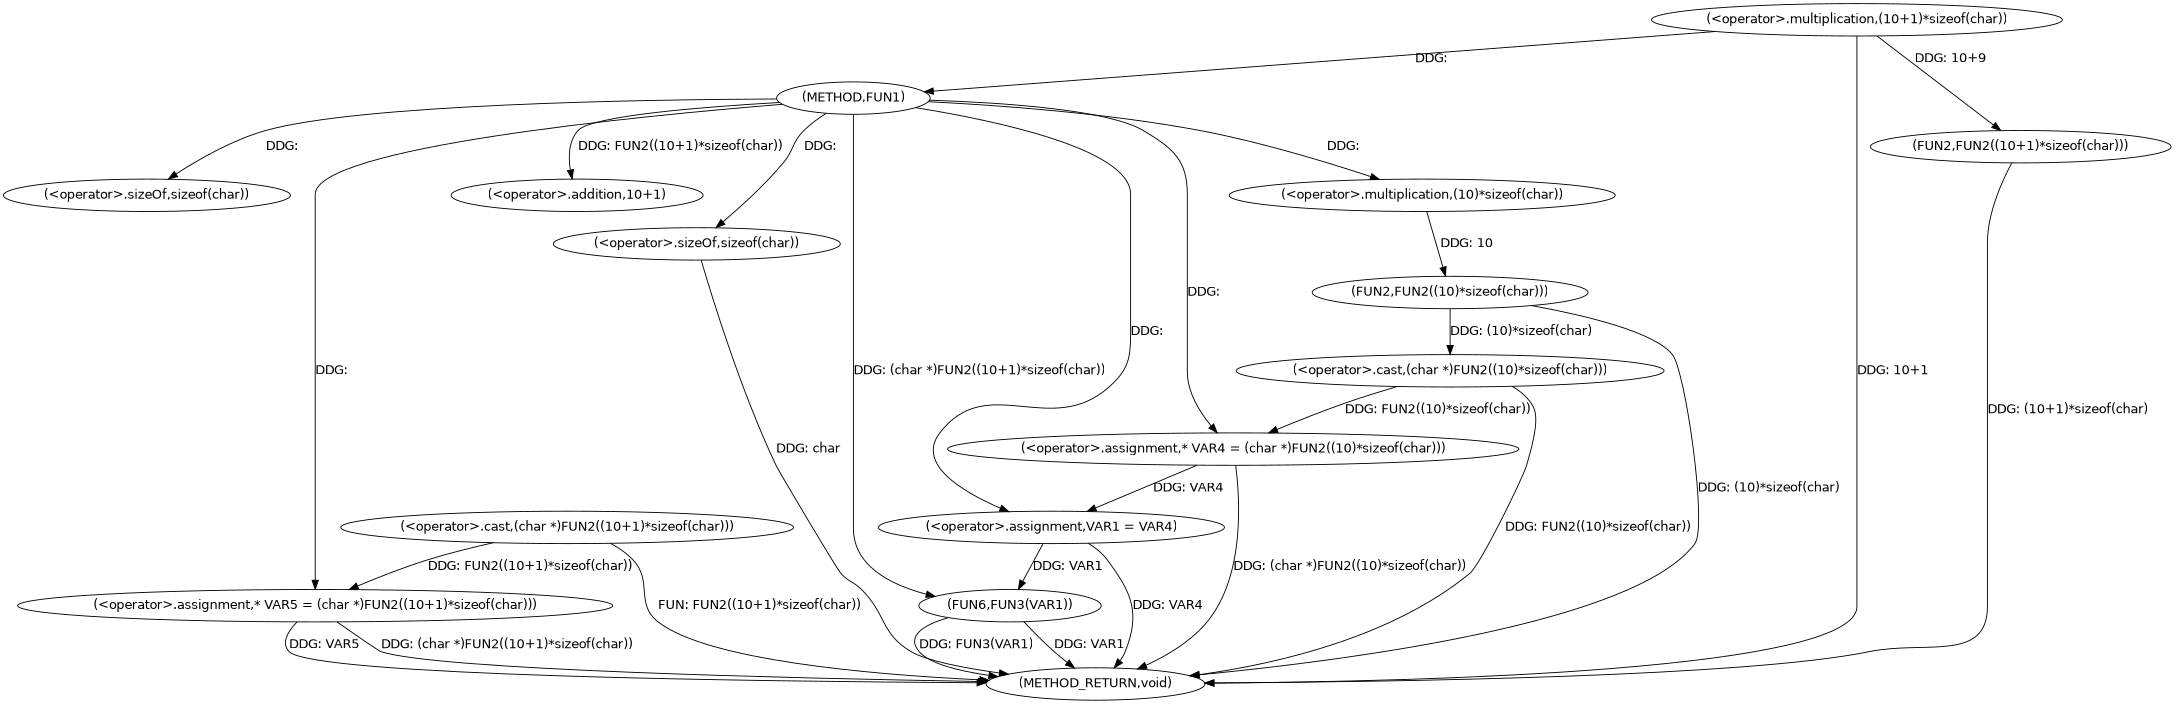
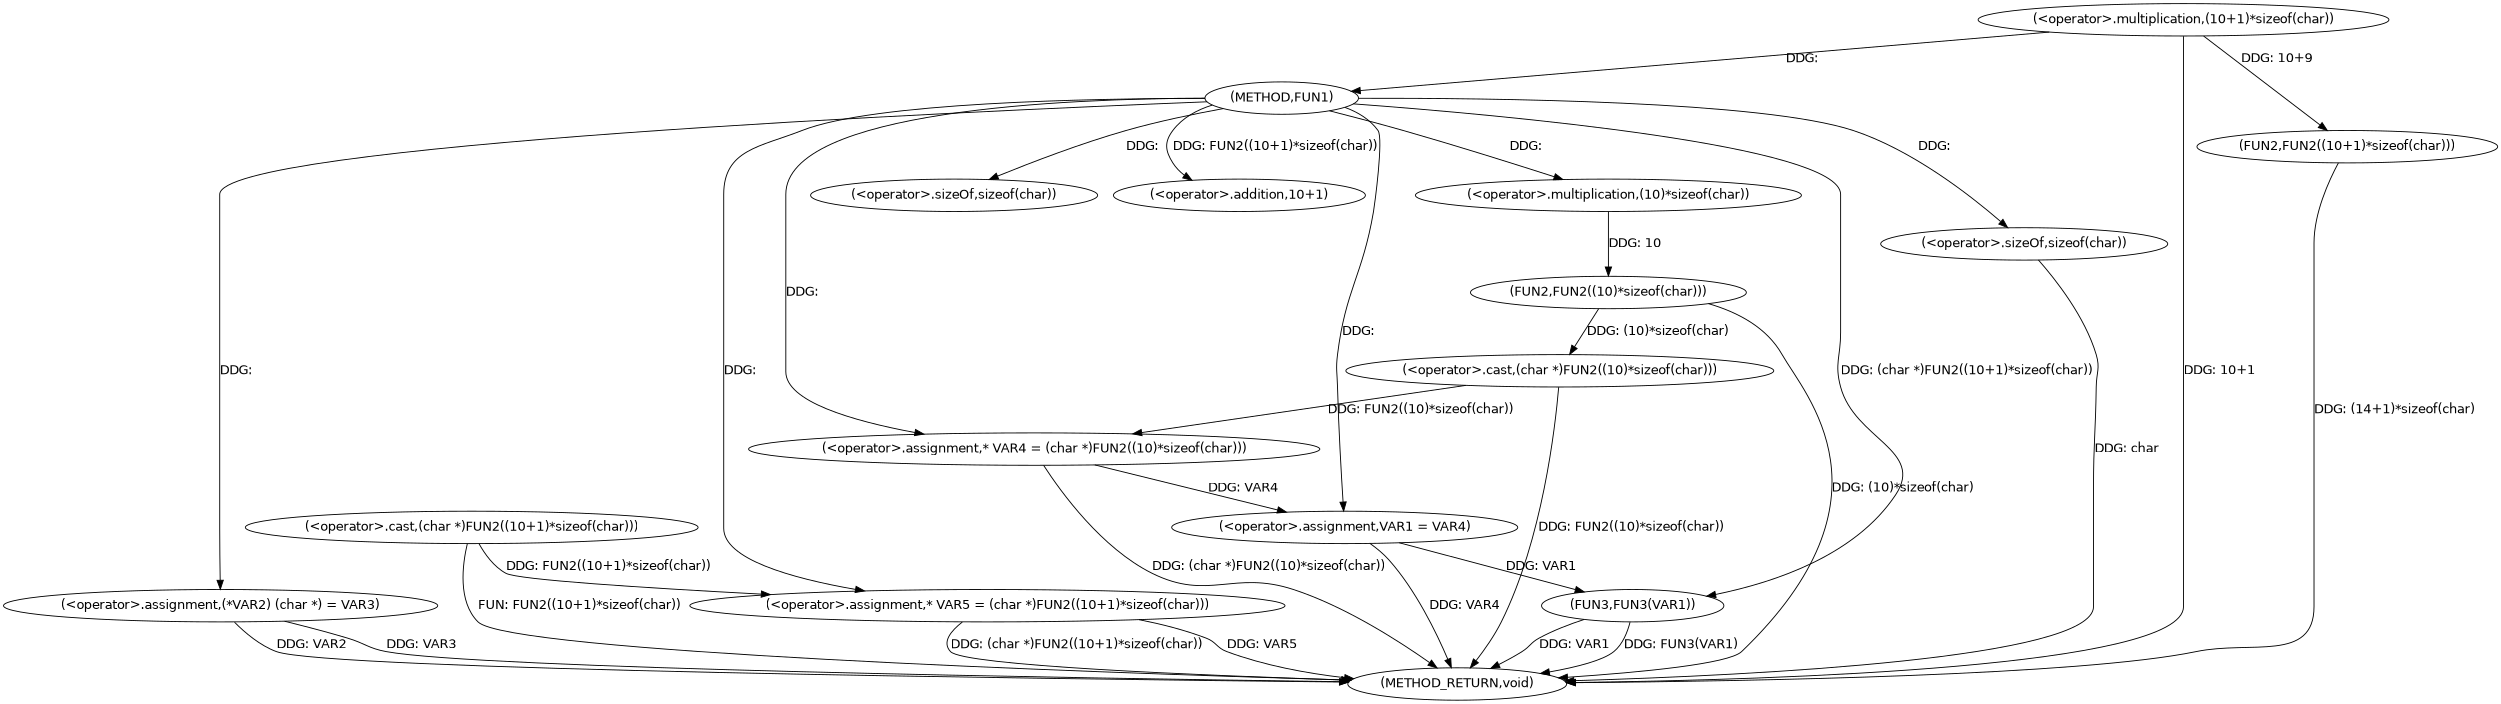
(2068, 410) -> (2395, 410)
none -> (221, 606)
(1010, 606) -> (1633, 606)
